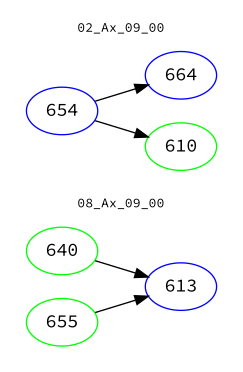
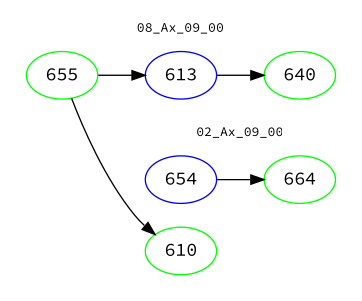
(181, 75) -> (300, 180)
(115, 127) -> (102, 165)
(115, 267) -> (234, 75)
